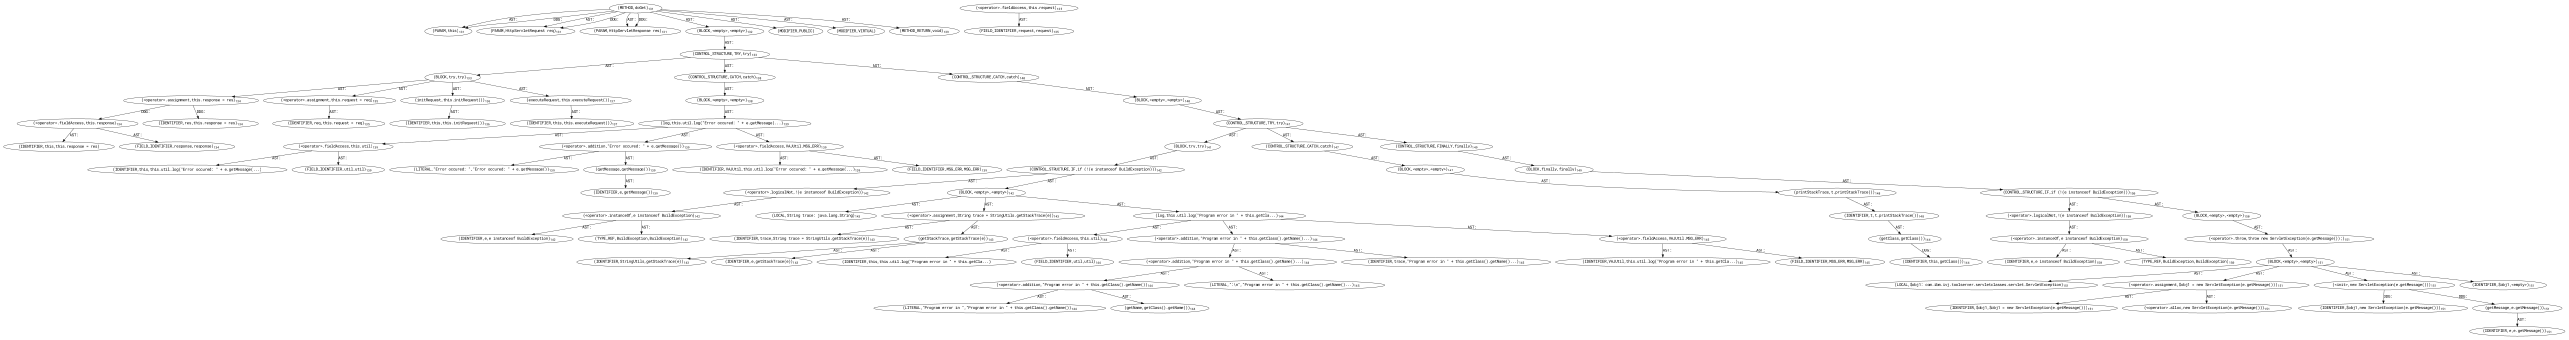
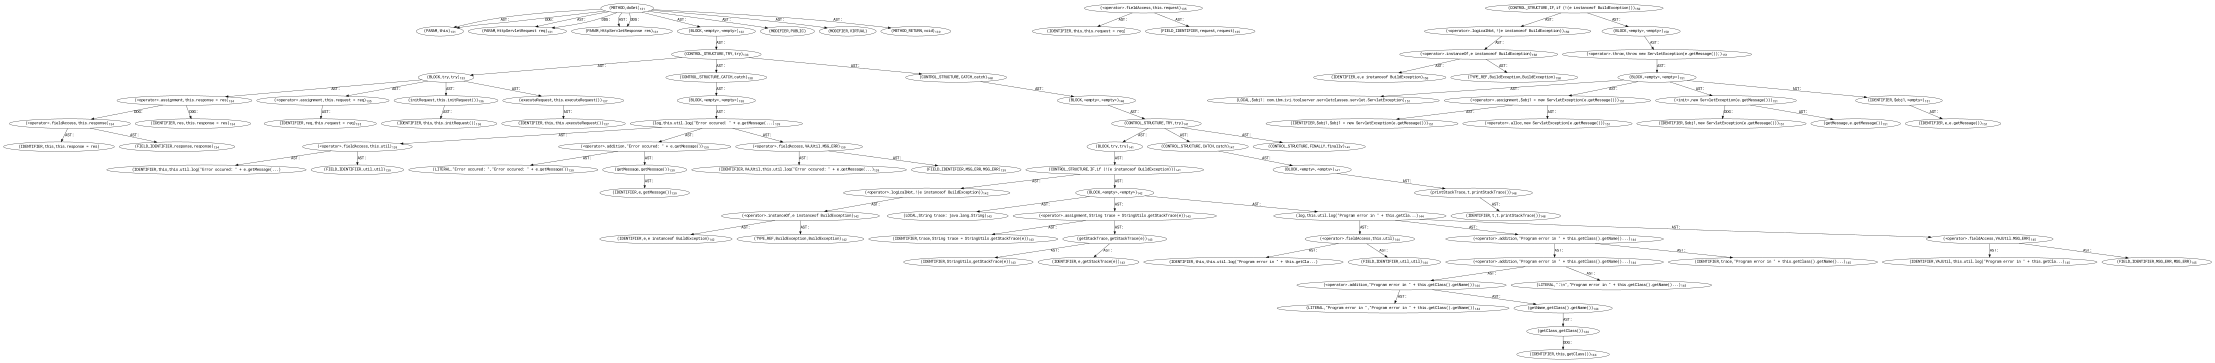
none -> (1086, 31)
(1554, 170) -> none
(1894, 226) -> (1563, 318)
(2464, 297) -> (1804, 112)
(2517, 318) -> (1925, 112)
